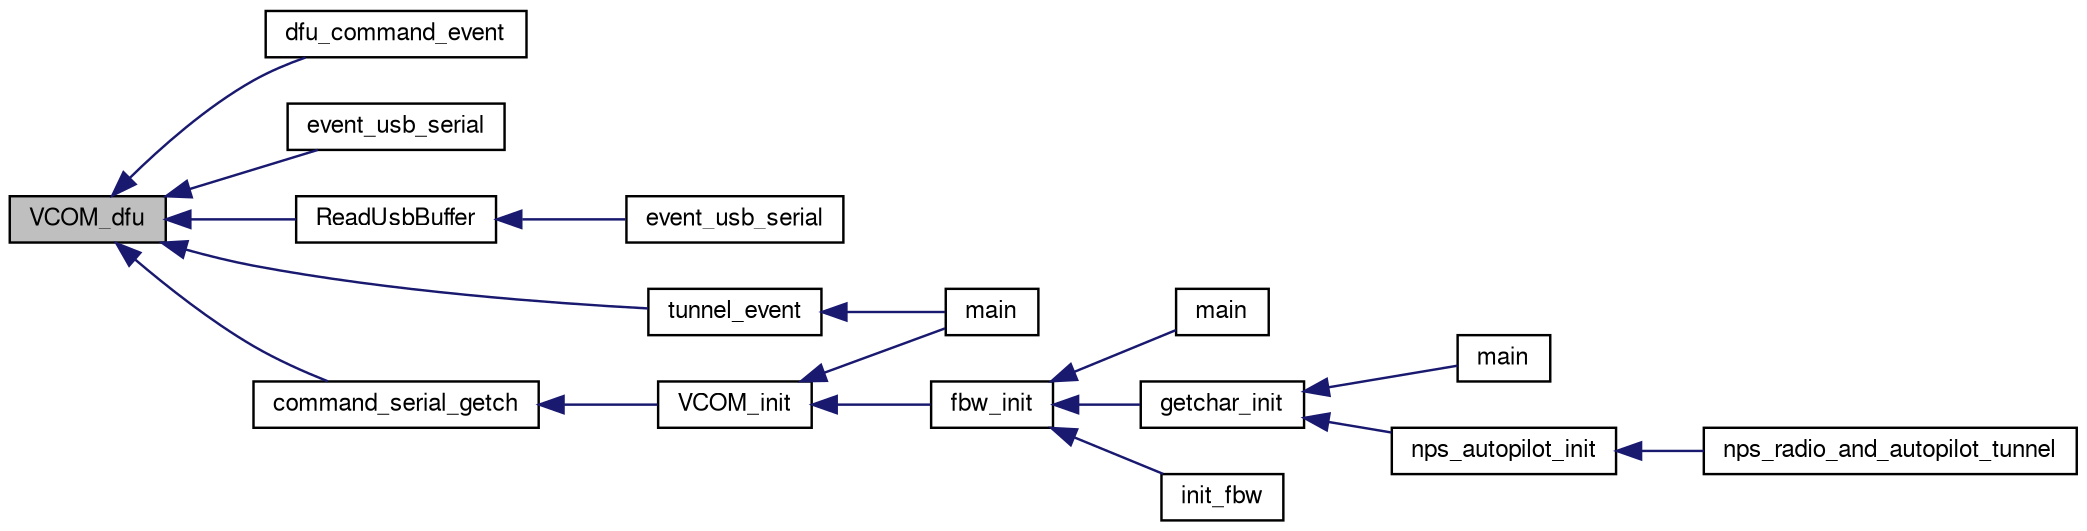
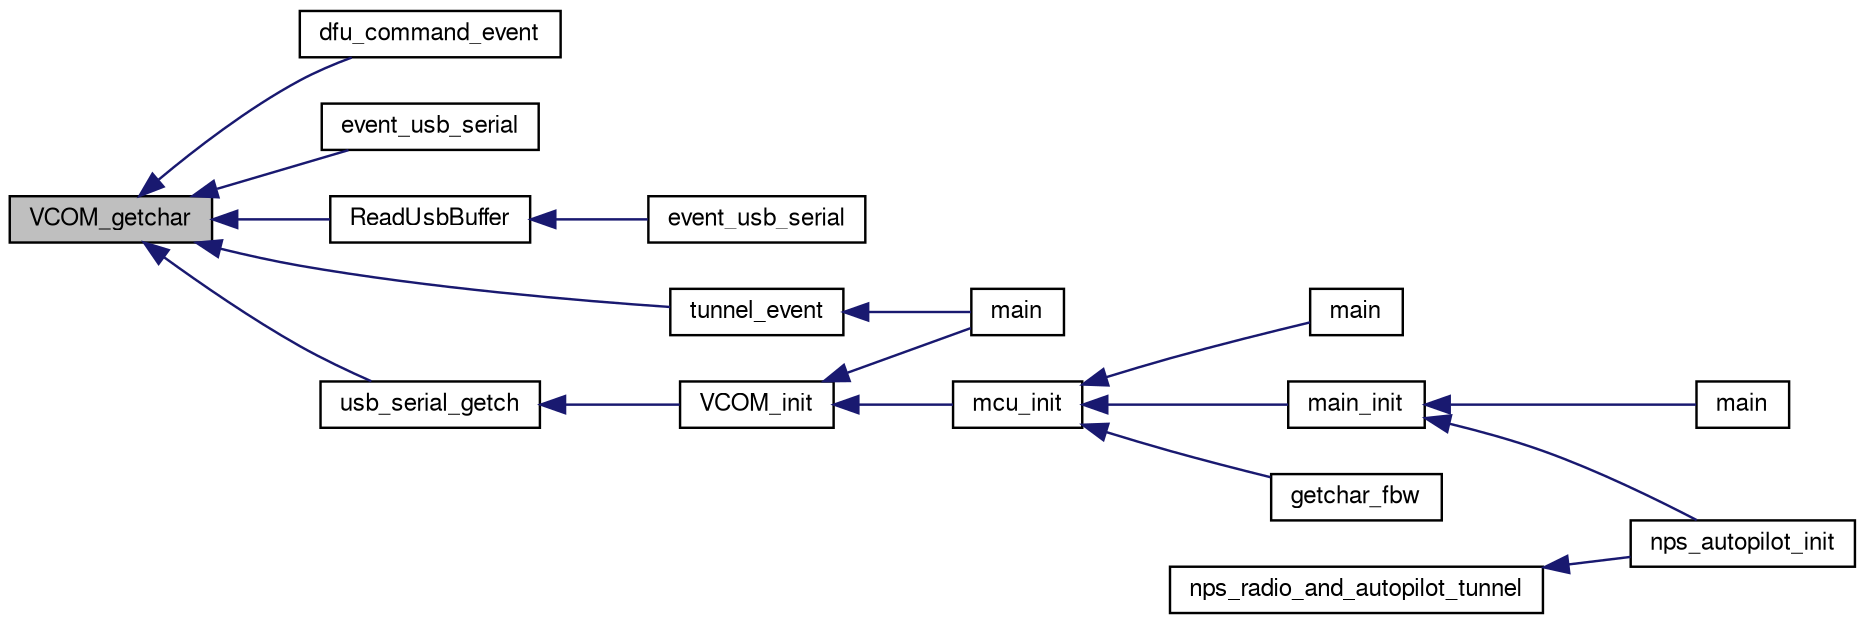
(88, 219) -> (111, 219)
(396, 405) -> (430, 405)
(992, 405) -> (1018, 405)
(1222, 405) -> (1356, 405)
(1673, 451) -> (1599, 561)
(1222, 497) -> (1356, 497)
